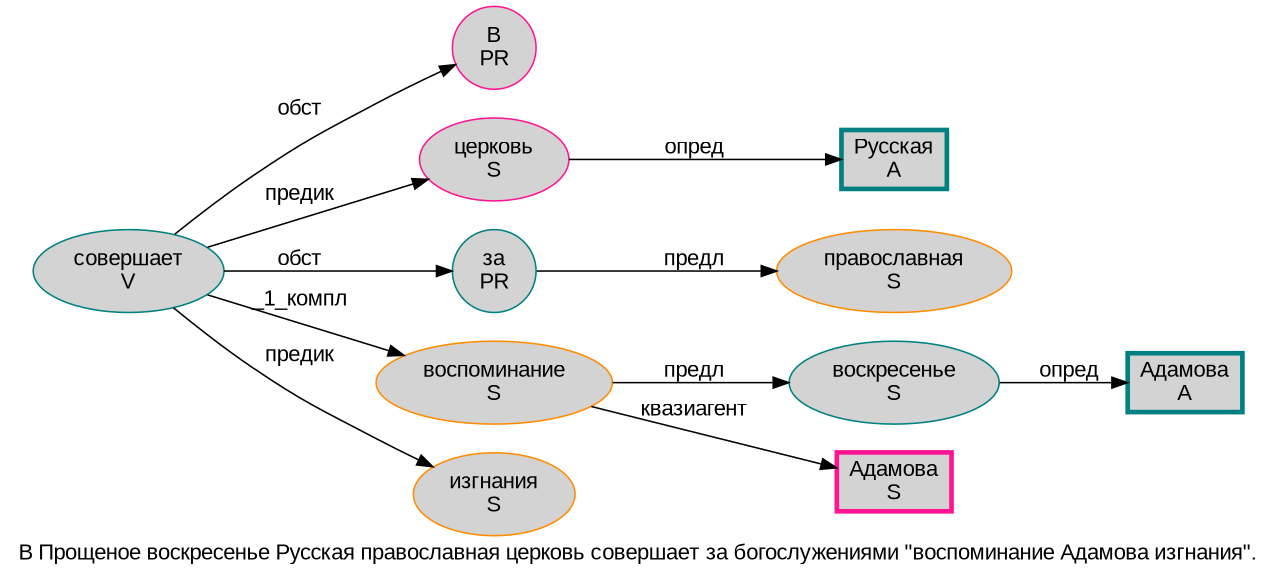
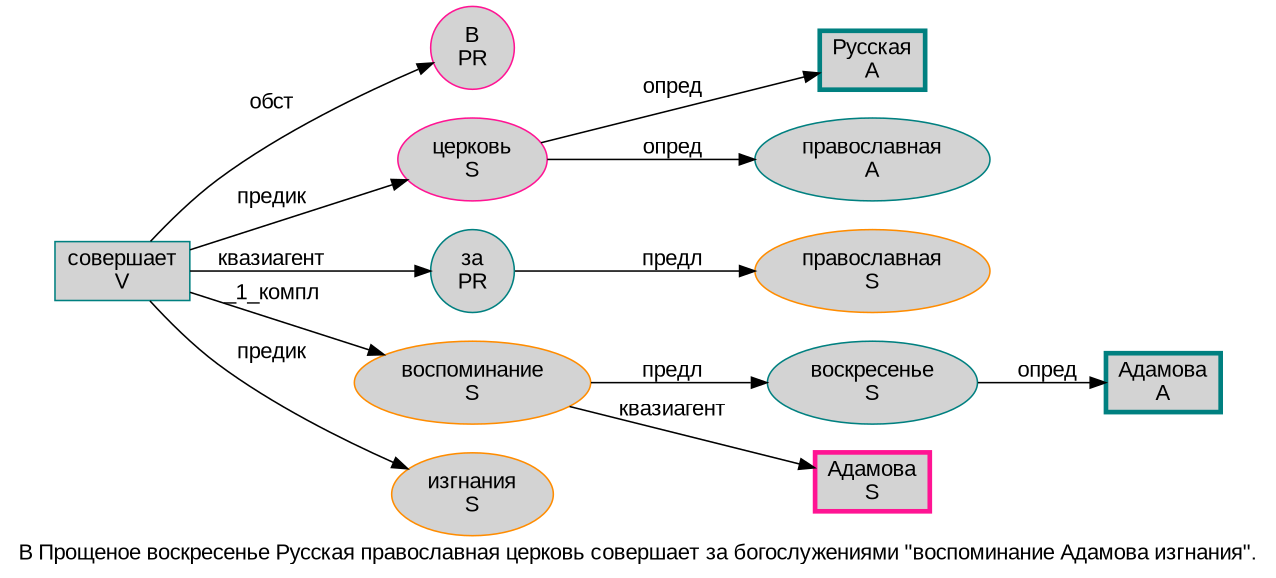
none -> (872, 159)
(300, 259) -> (272, 259)
(129, 271) -> (122, 271)
